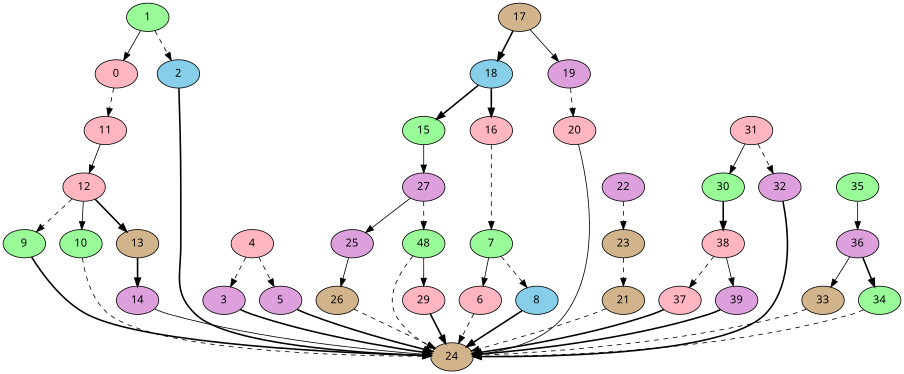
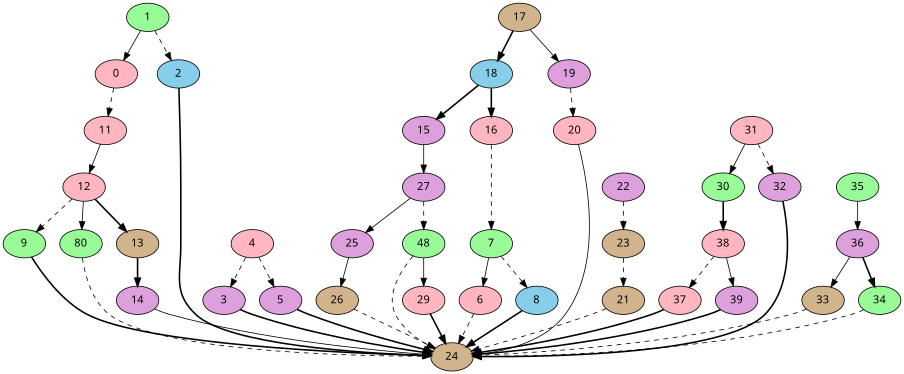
(424, 130) -> (424, 130)
(81, 244) -> (81, 244)
